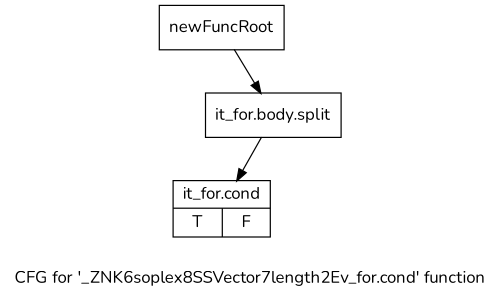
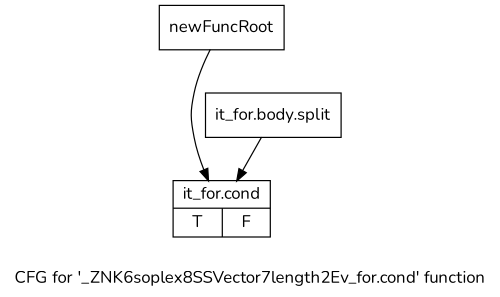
(244, 66) -> (192, 109)
